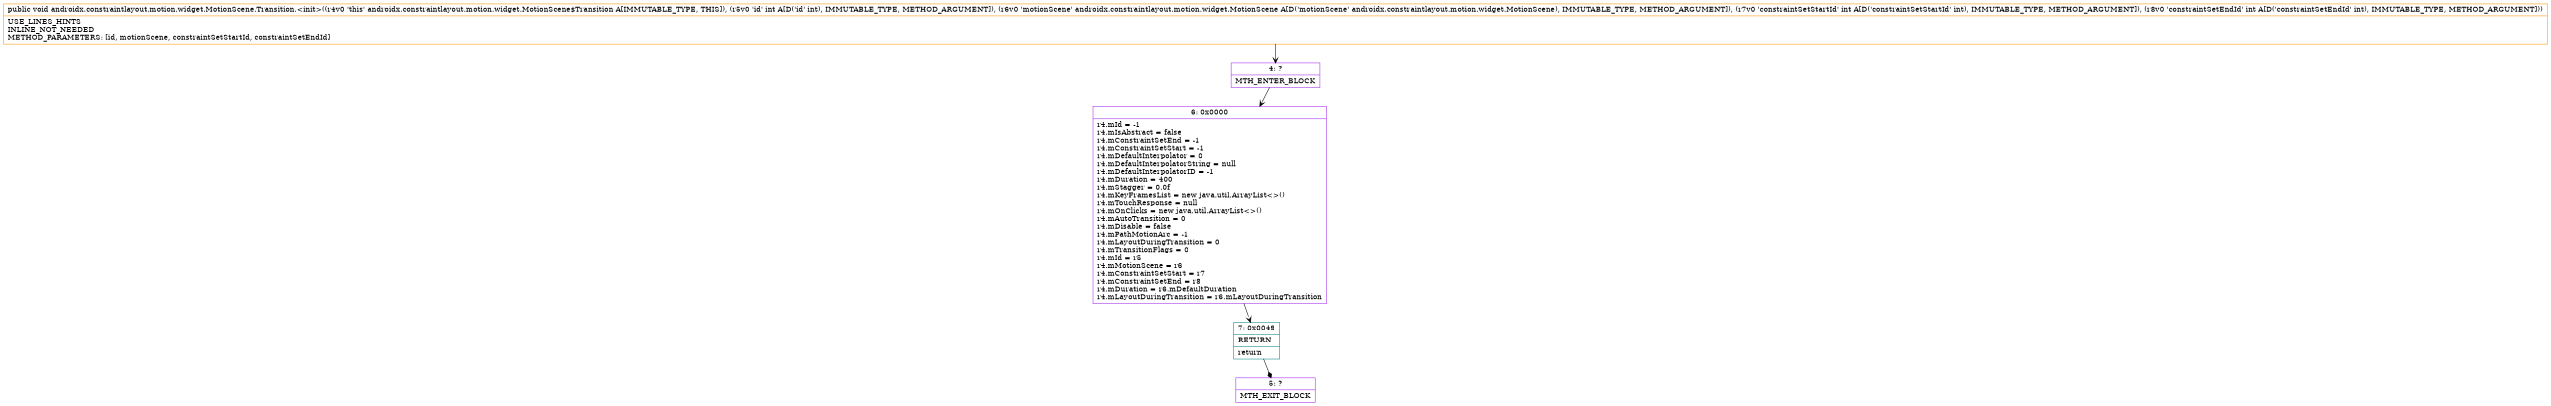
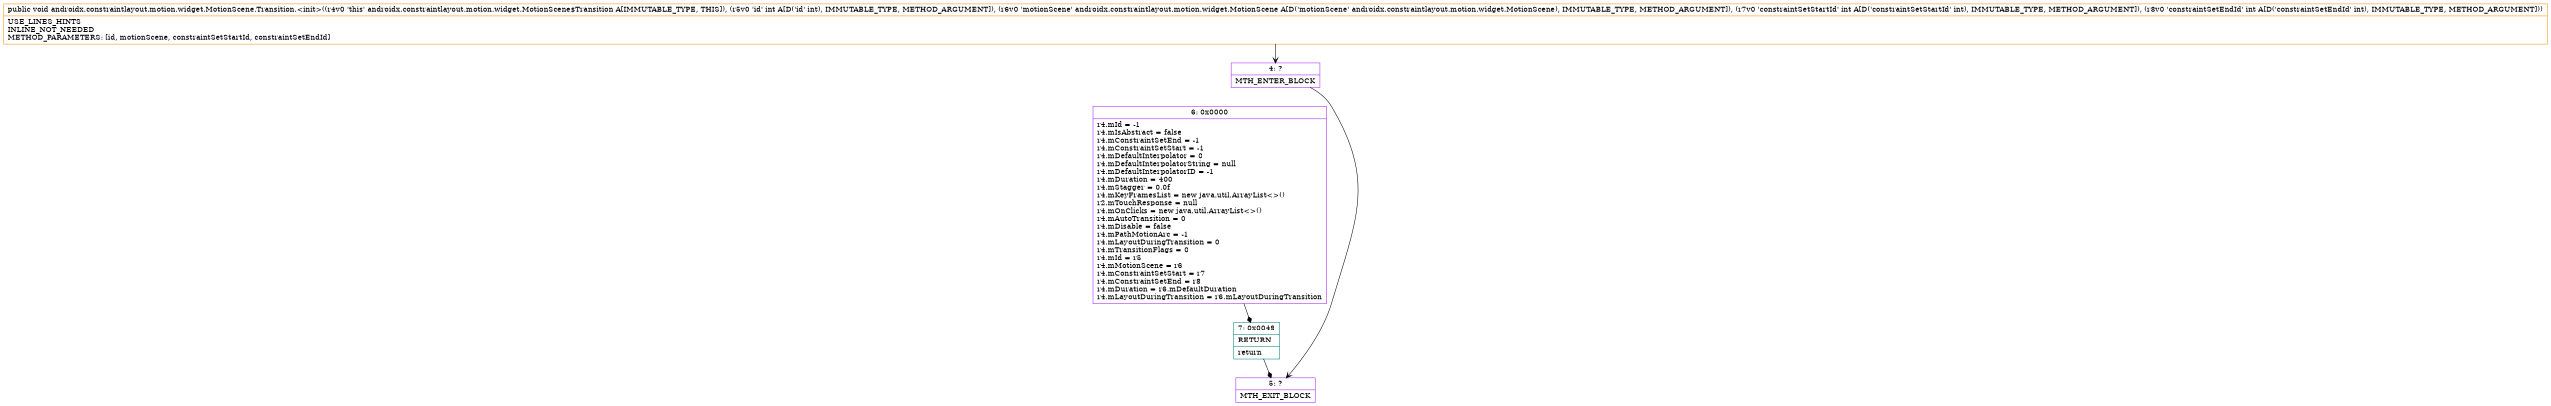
(1266, 95) -> (1353, 230)
(1148, 203) -> (1148, 203)
(1246, 310) -> (1246, 310)
